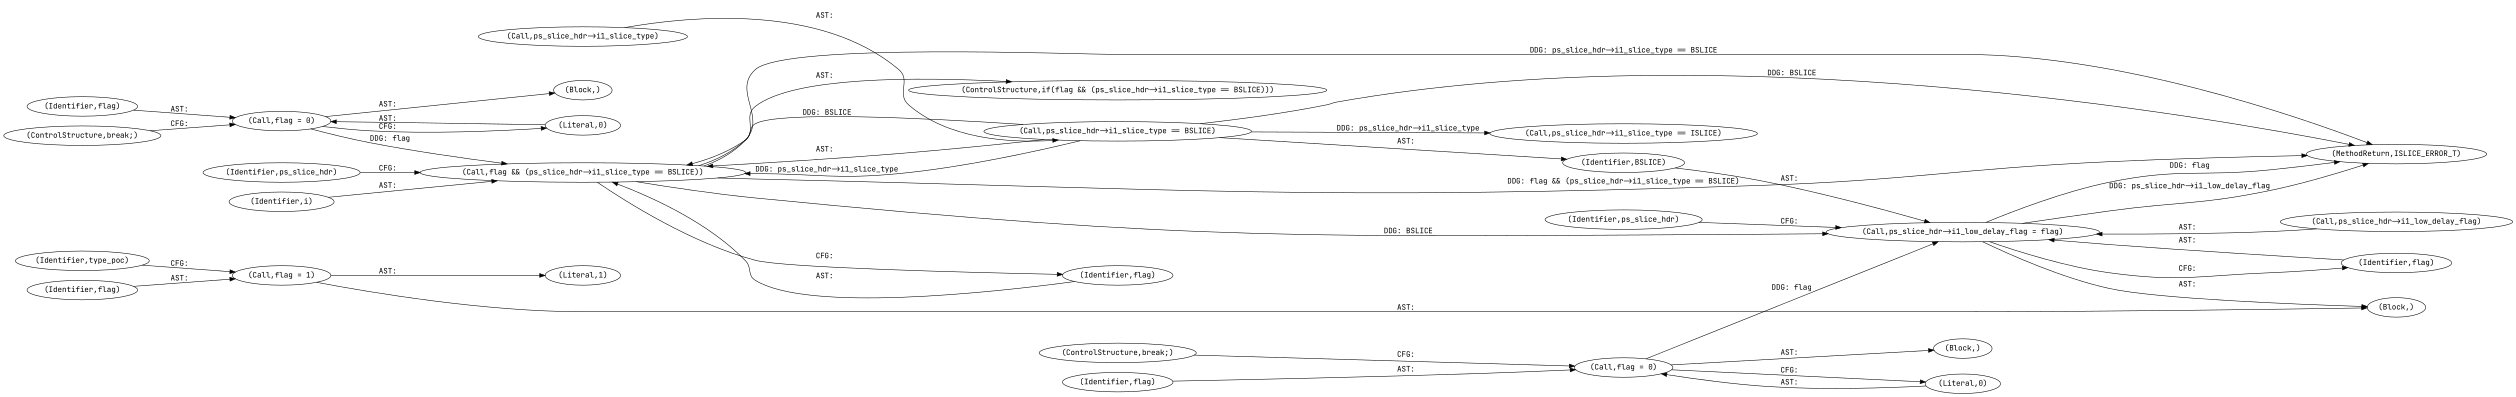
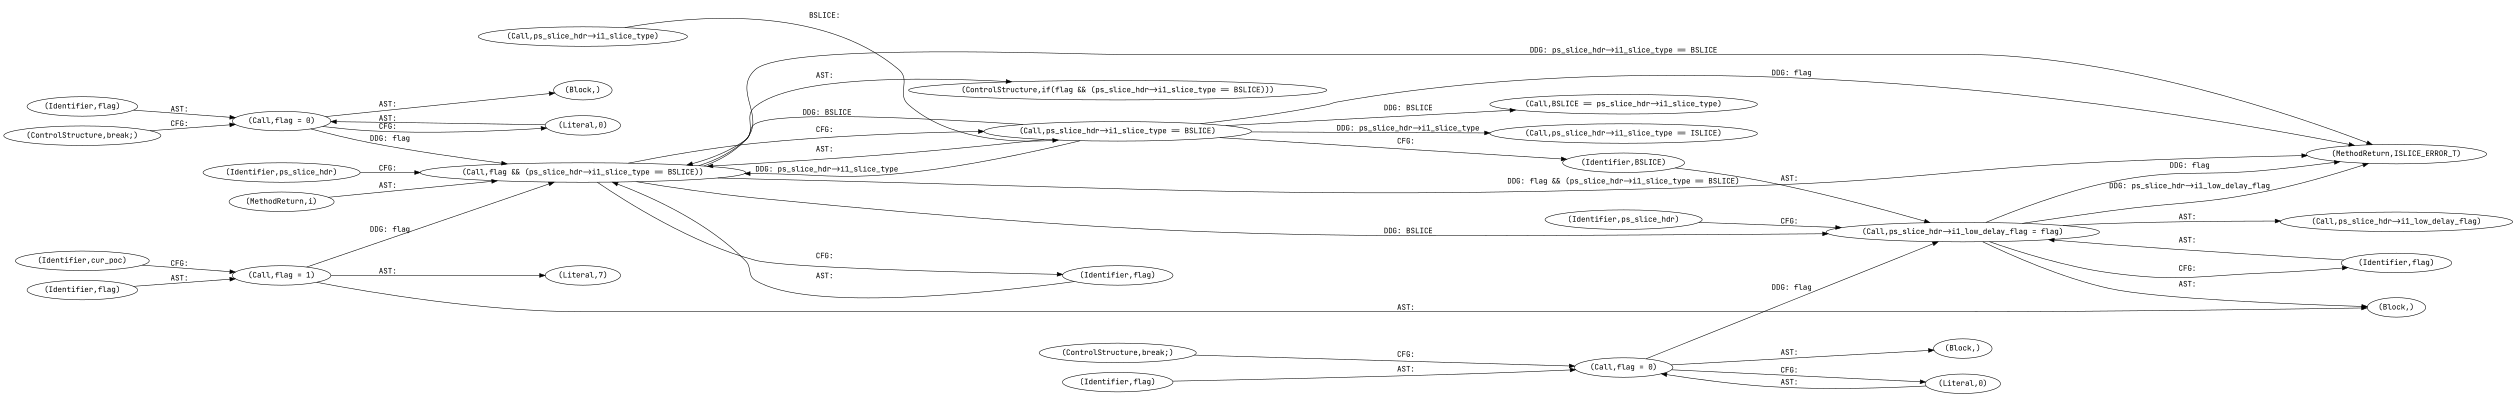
(827, 16) -> (827, 16)
(1792, 73) -> (1792, 73)
none -> (1624, 104)
none -> (803, 139)
(1408, 141) -> (1408, 141)
(282, 202) -> (282, 202)
none -> (428, 225)
(2209, 233) -> (2169, 222)
(82, 261) -> (82, 261)
(583, 275) -> (583, 275)
